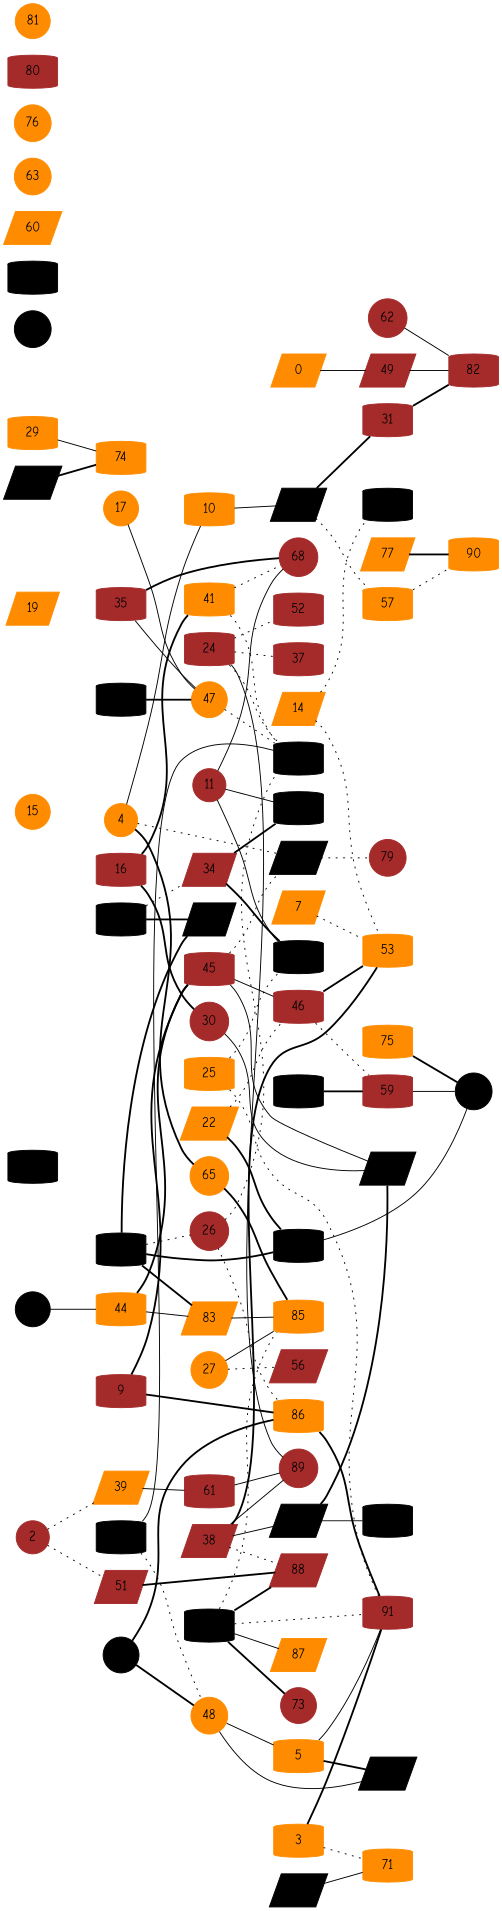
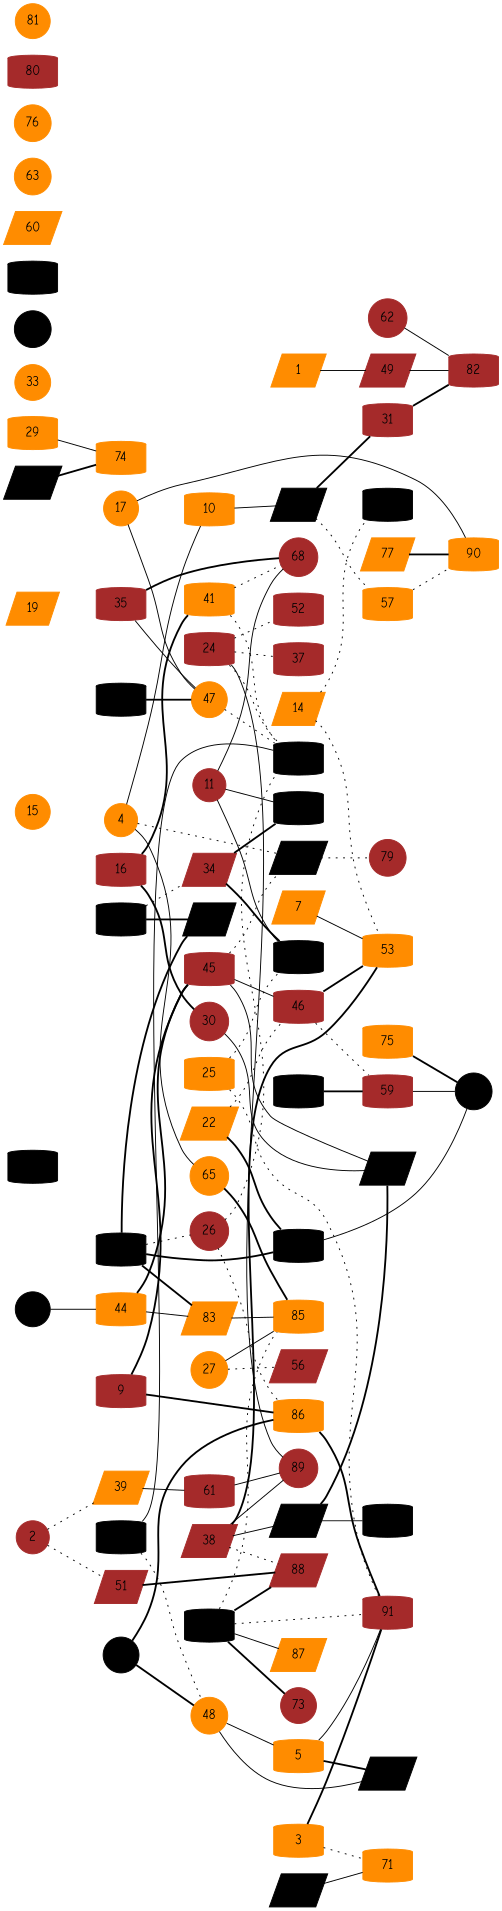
(299, 371) -> (299, 371)
none -> (33, 382)
none -> (314, 456)
(340, 927) -> (340, 927)
(166, 996) -> (166, 996)
